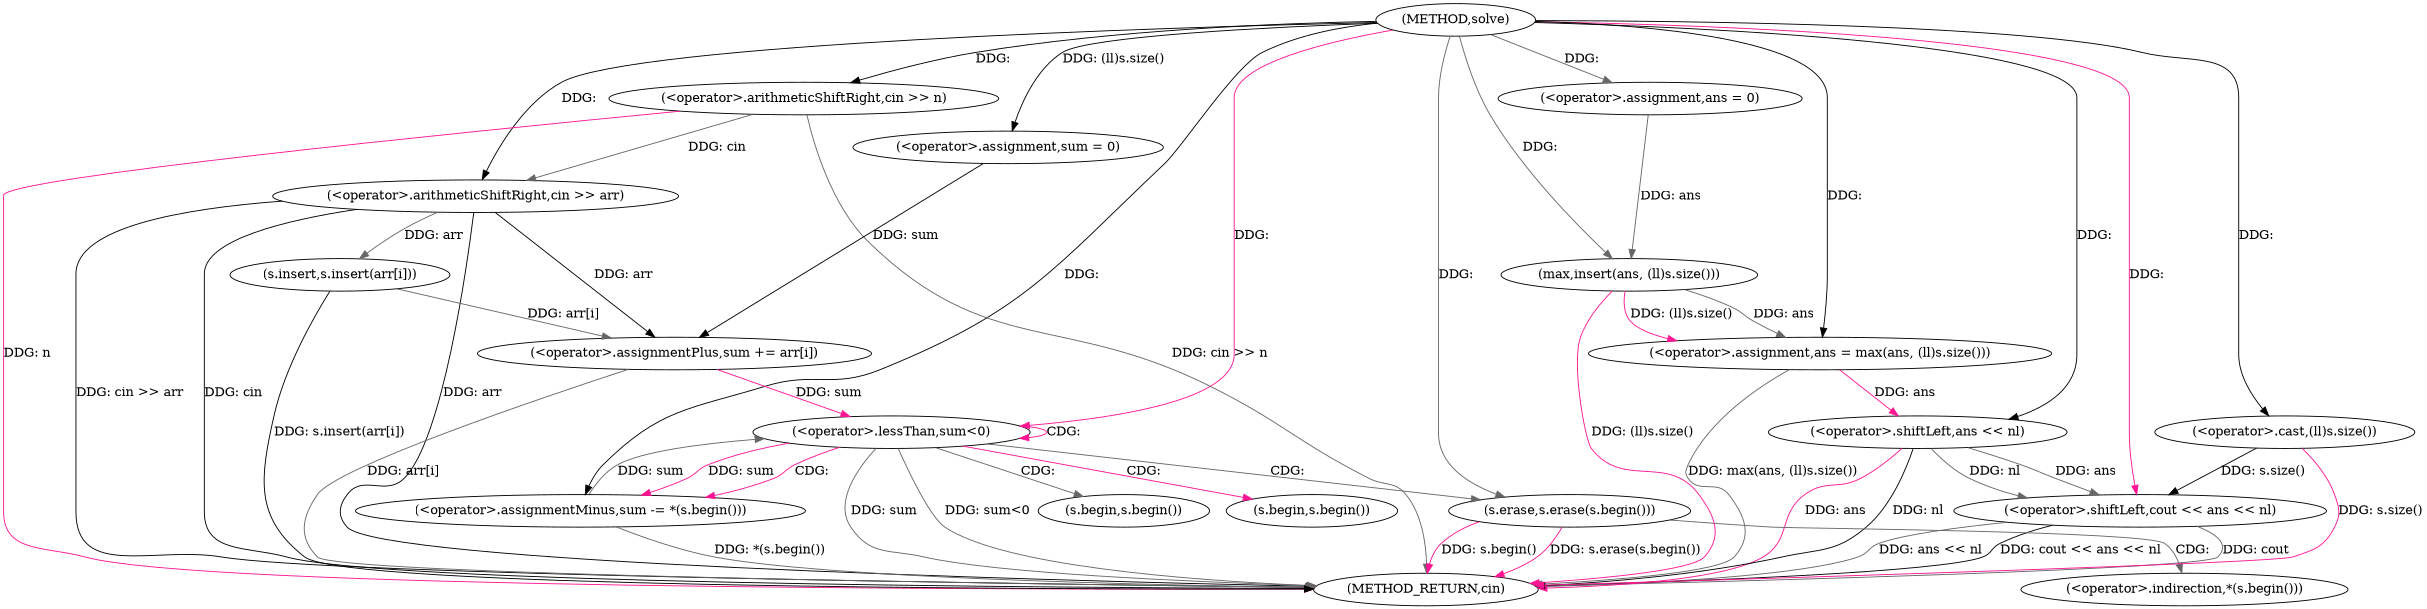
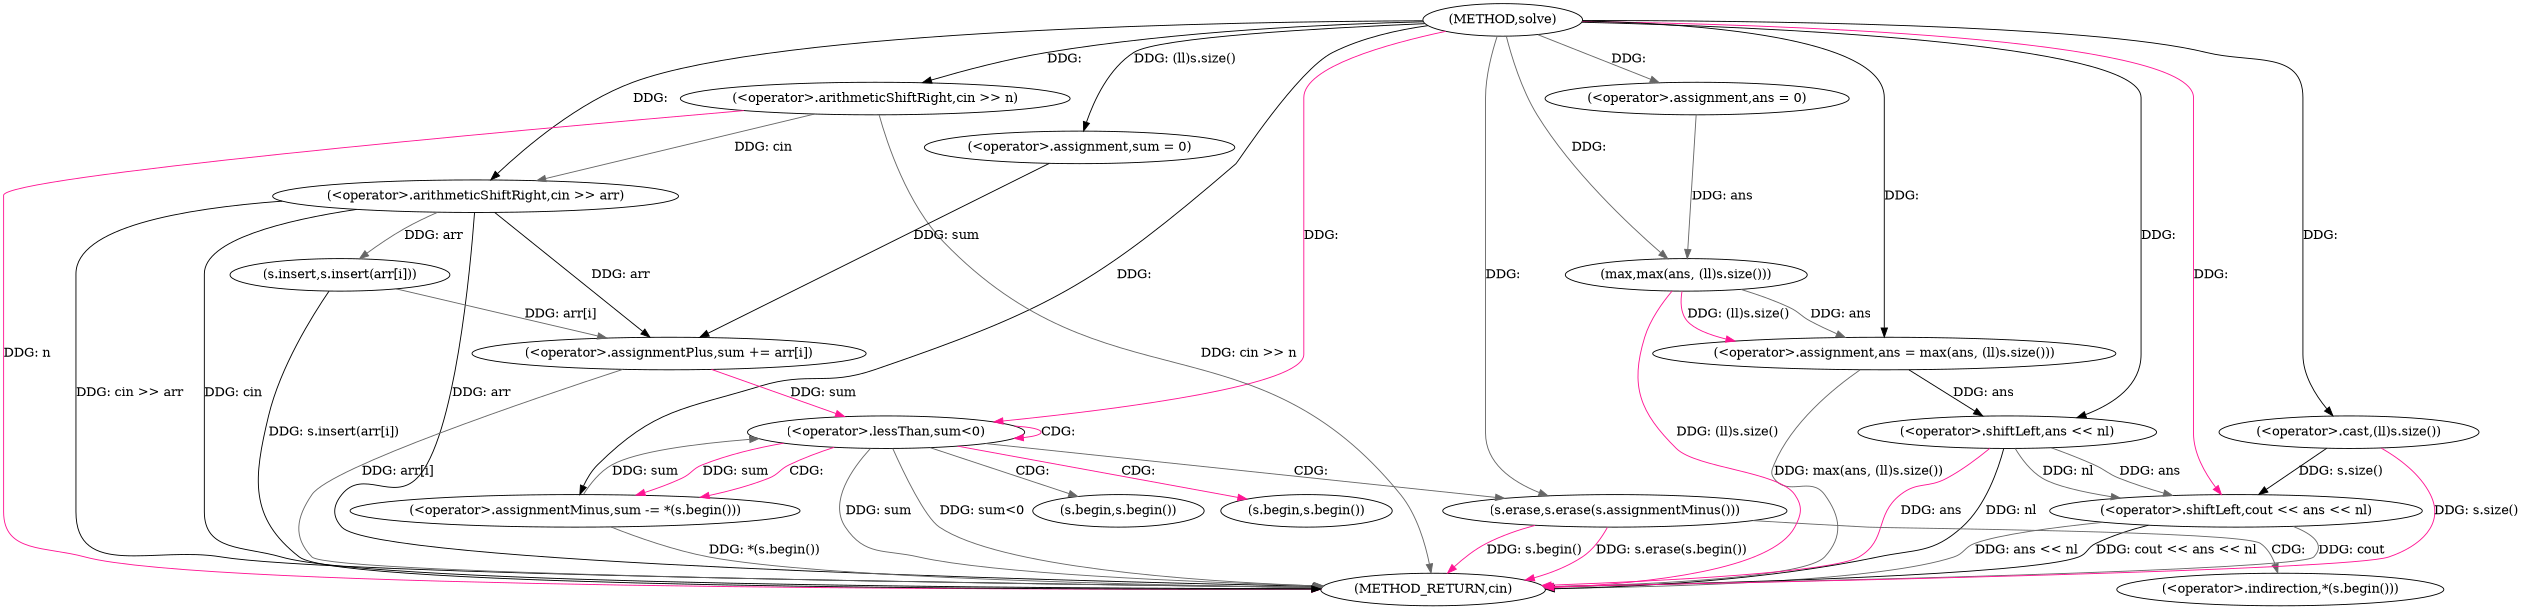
(1629, 275) -> (1686, 275)
(1865, 390) -> (1942, 390)
(1570, 511) -> (1615, 511)
